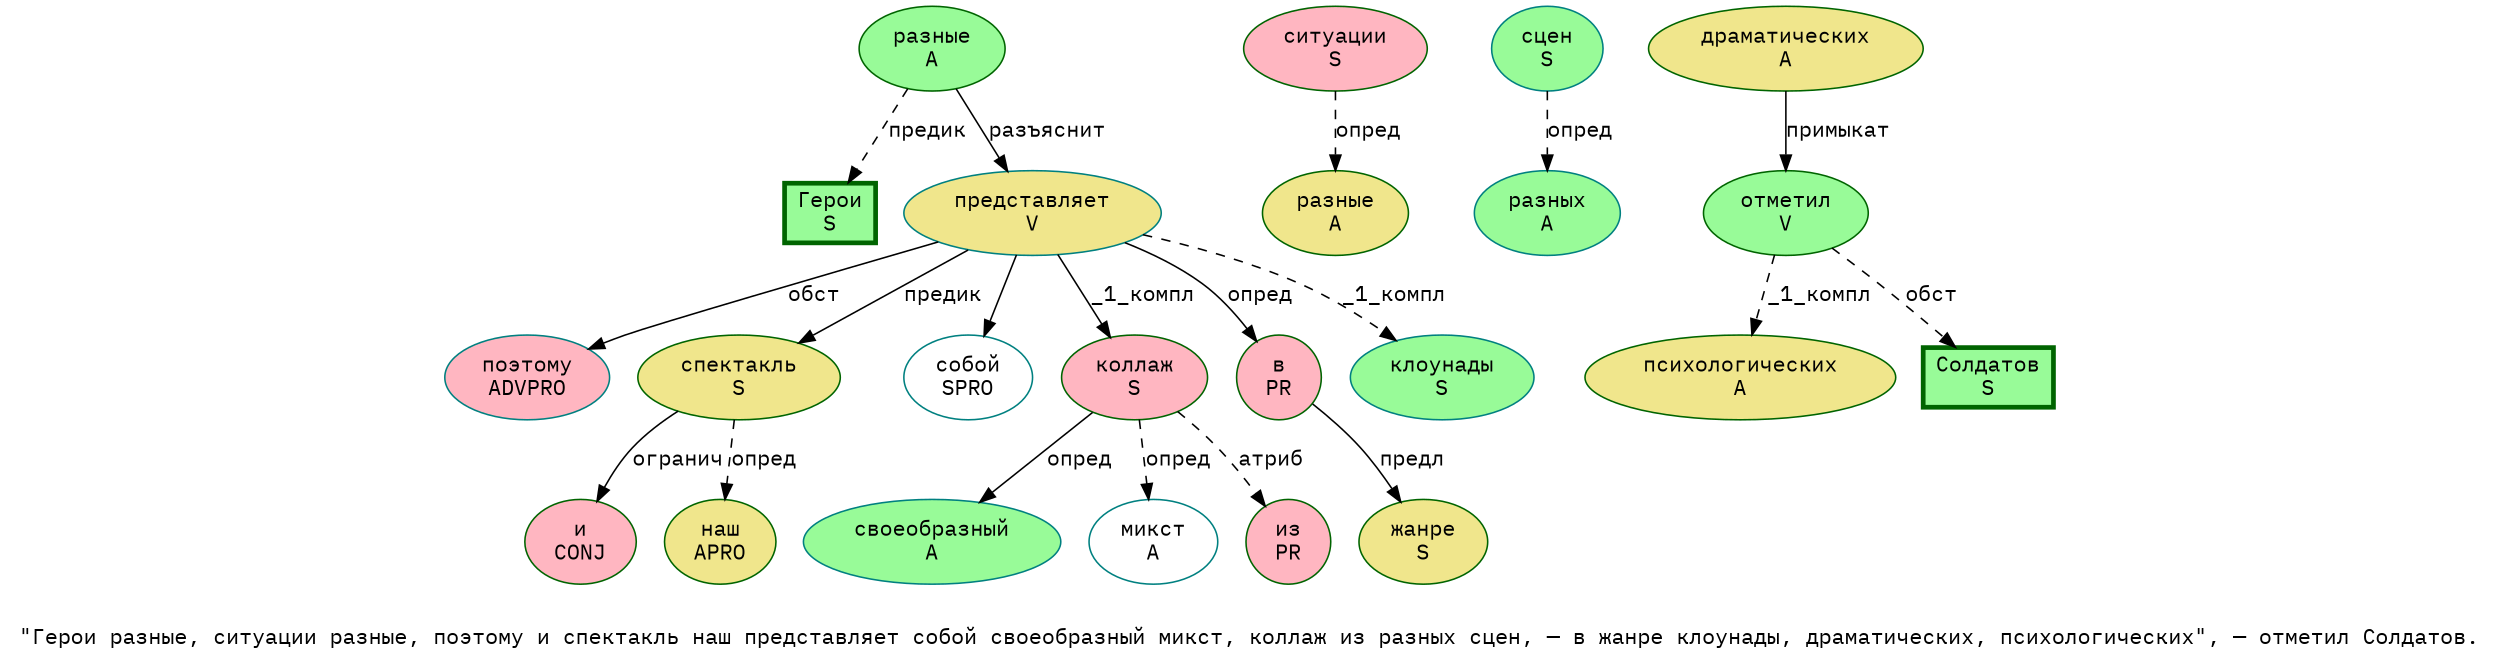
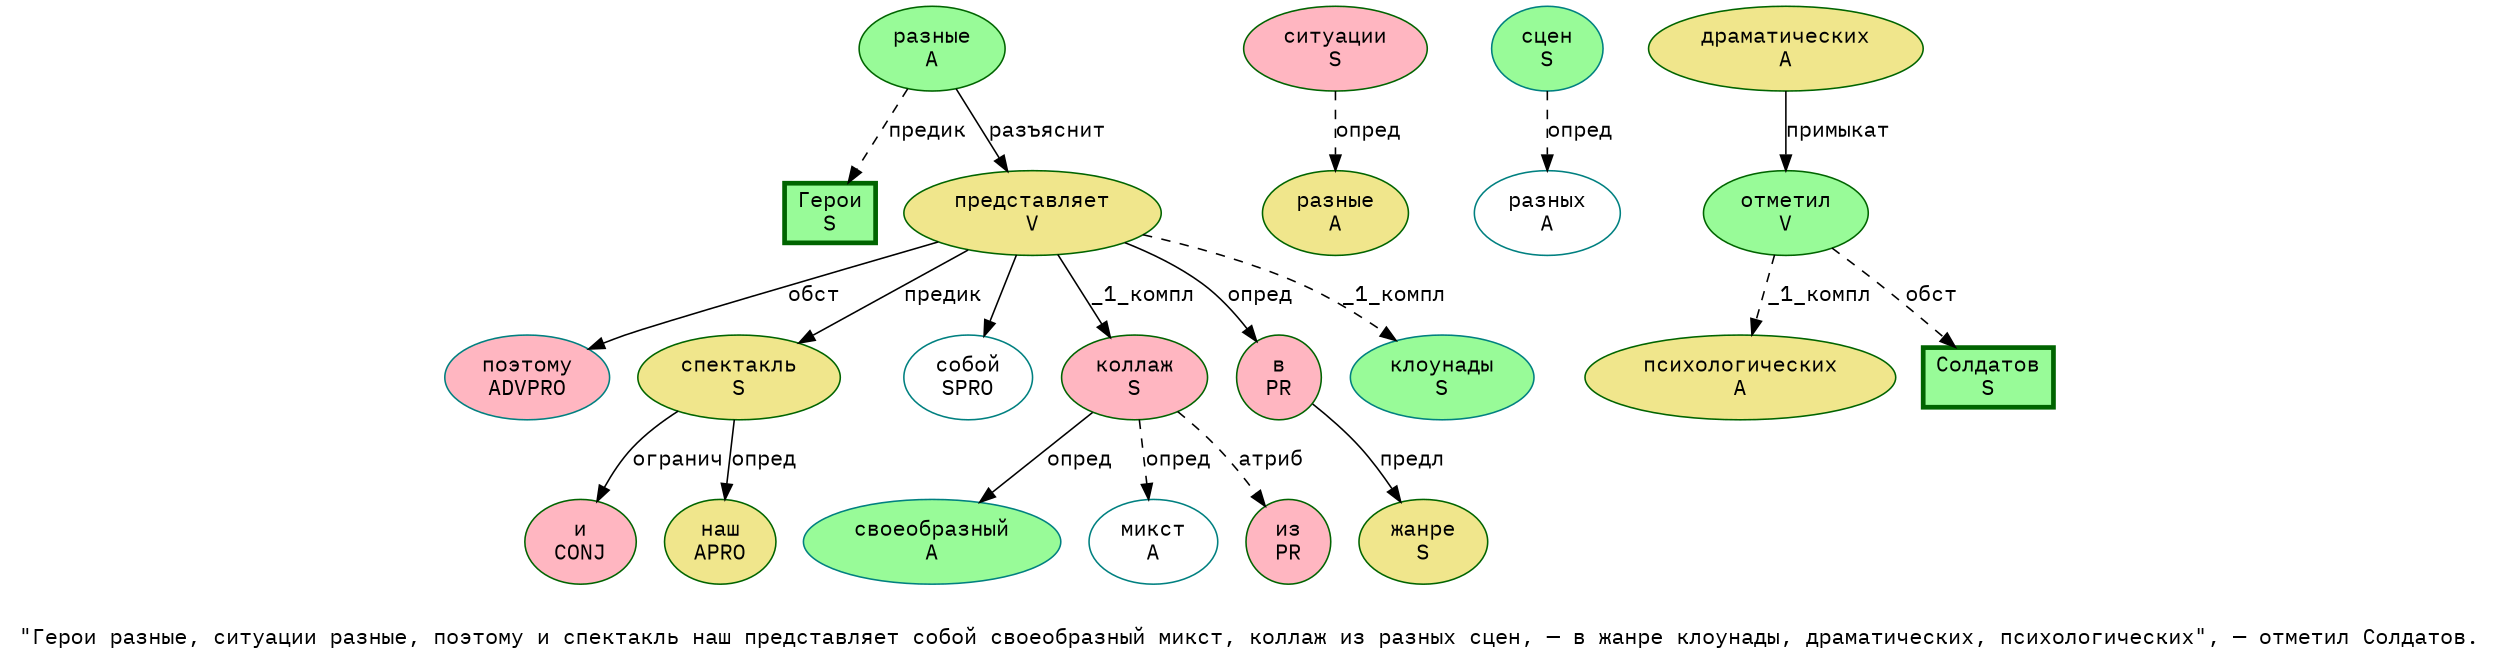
(1033, 213) -> (1033, 213)
(1547, 213) -> (1547, 213)
(731, 452) -> (731, 452)
